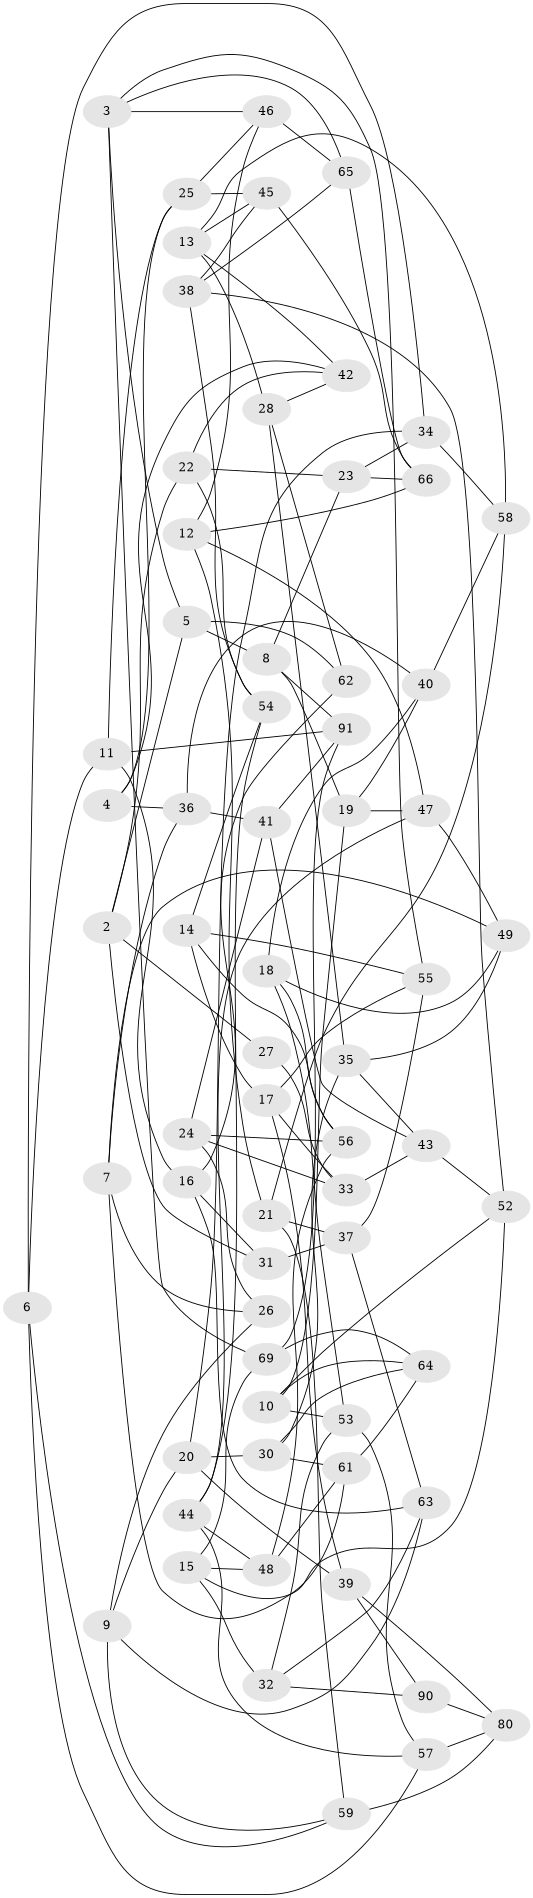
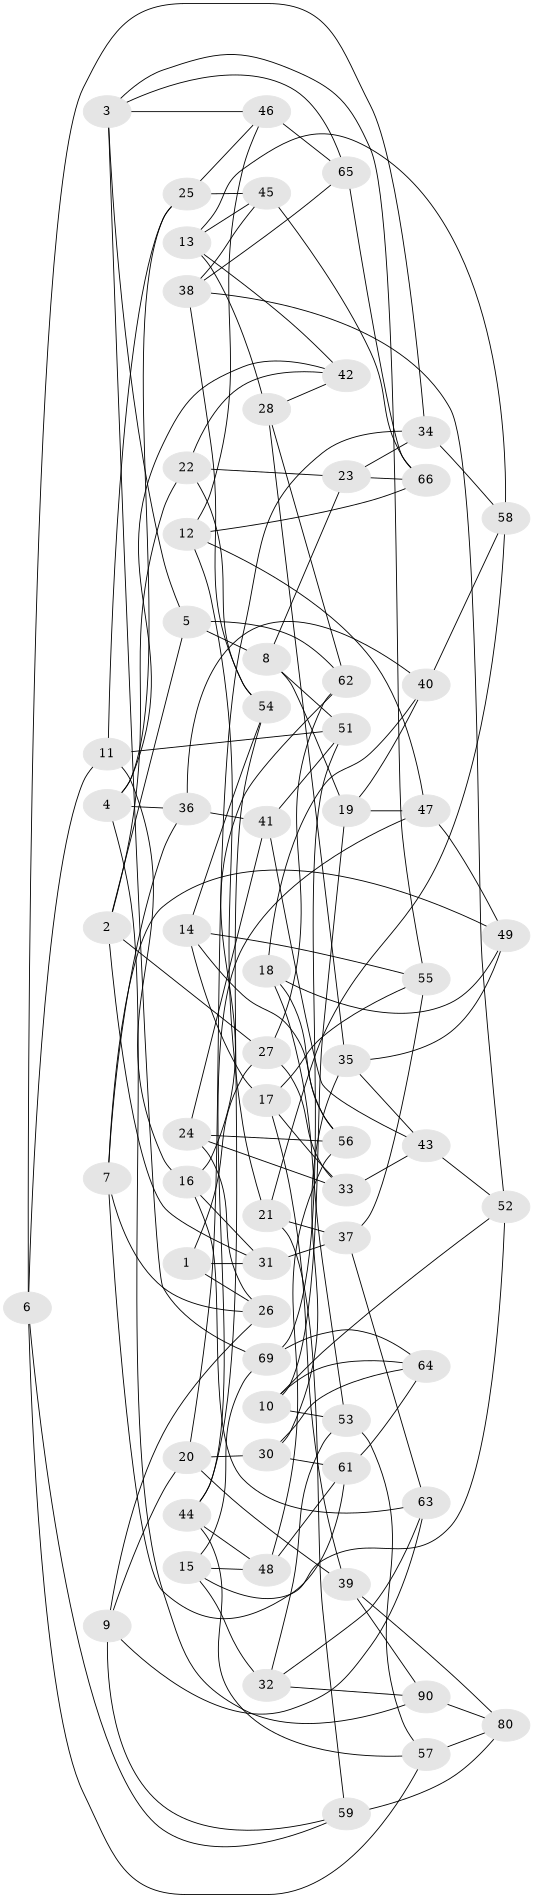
(346, 729) -> (346, 729)
none -> (299, 864)
none -> (187, 1264)
none -> (138, 1363)
